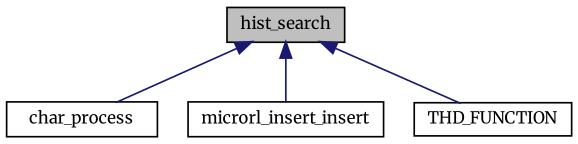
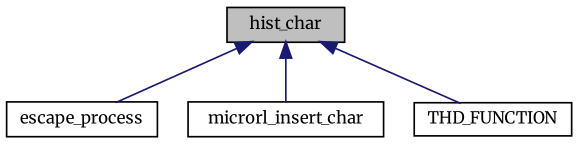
(286, 25) -> (286, 25)
(82, 119) -> (82, 119)
(286, 119) -> (286, 119)
